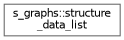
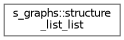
(62, 20) -> (62, 20)
